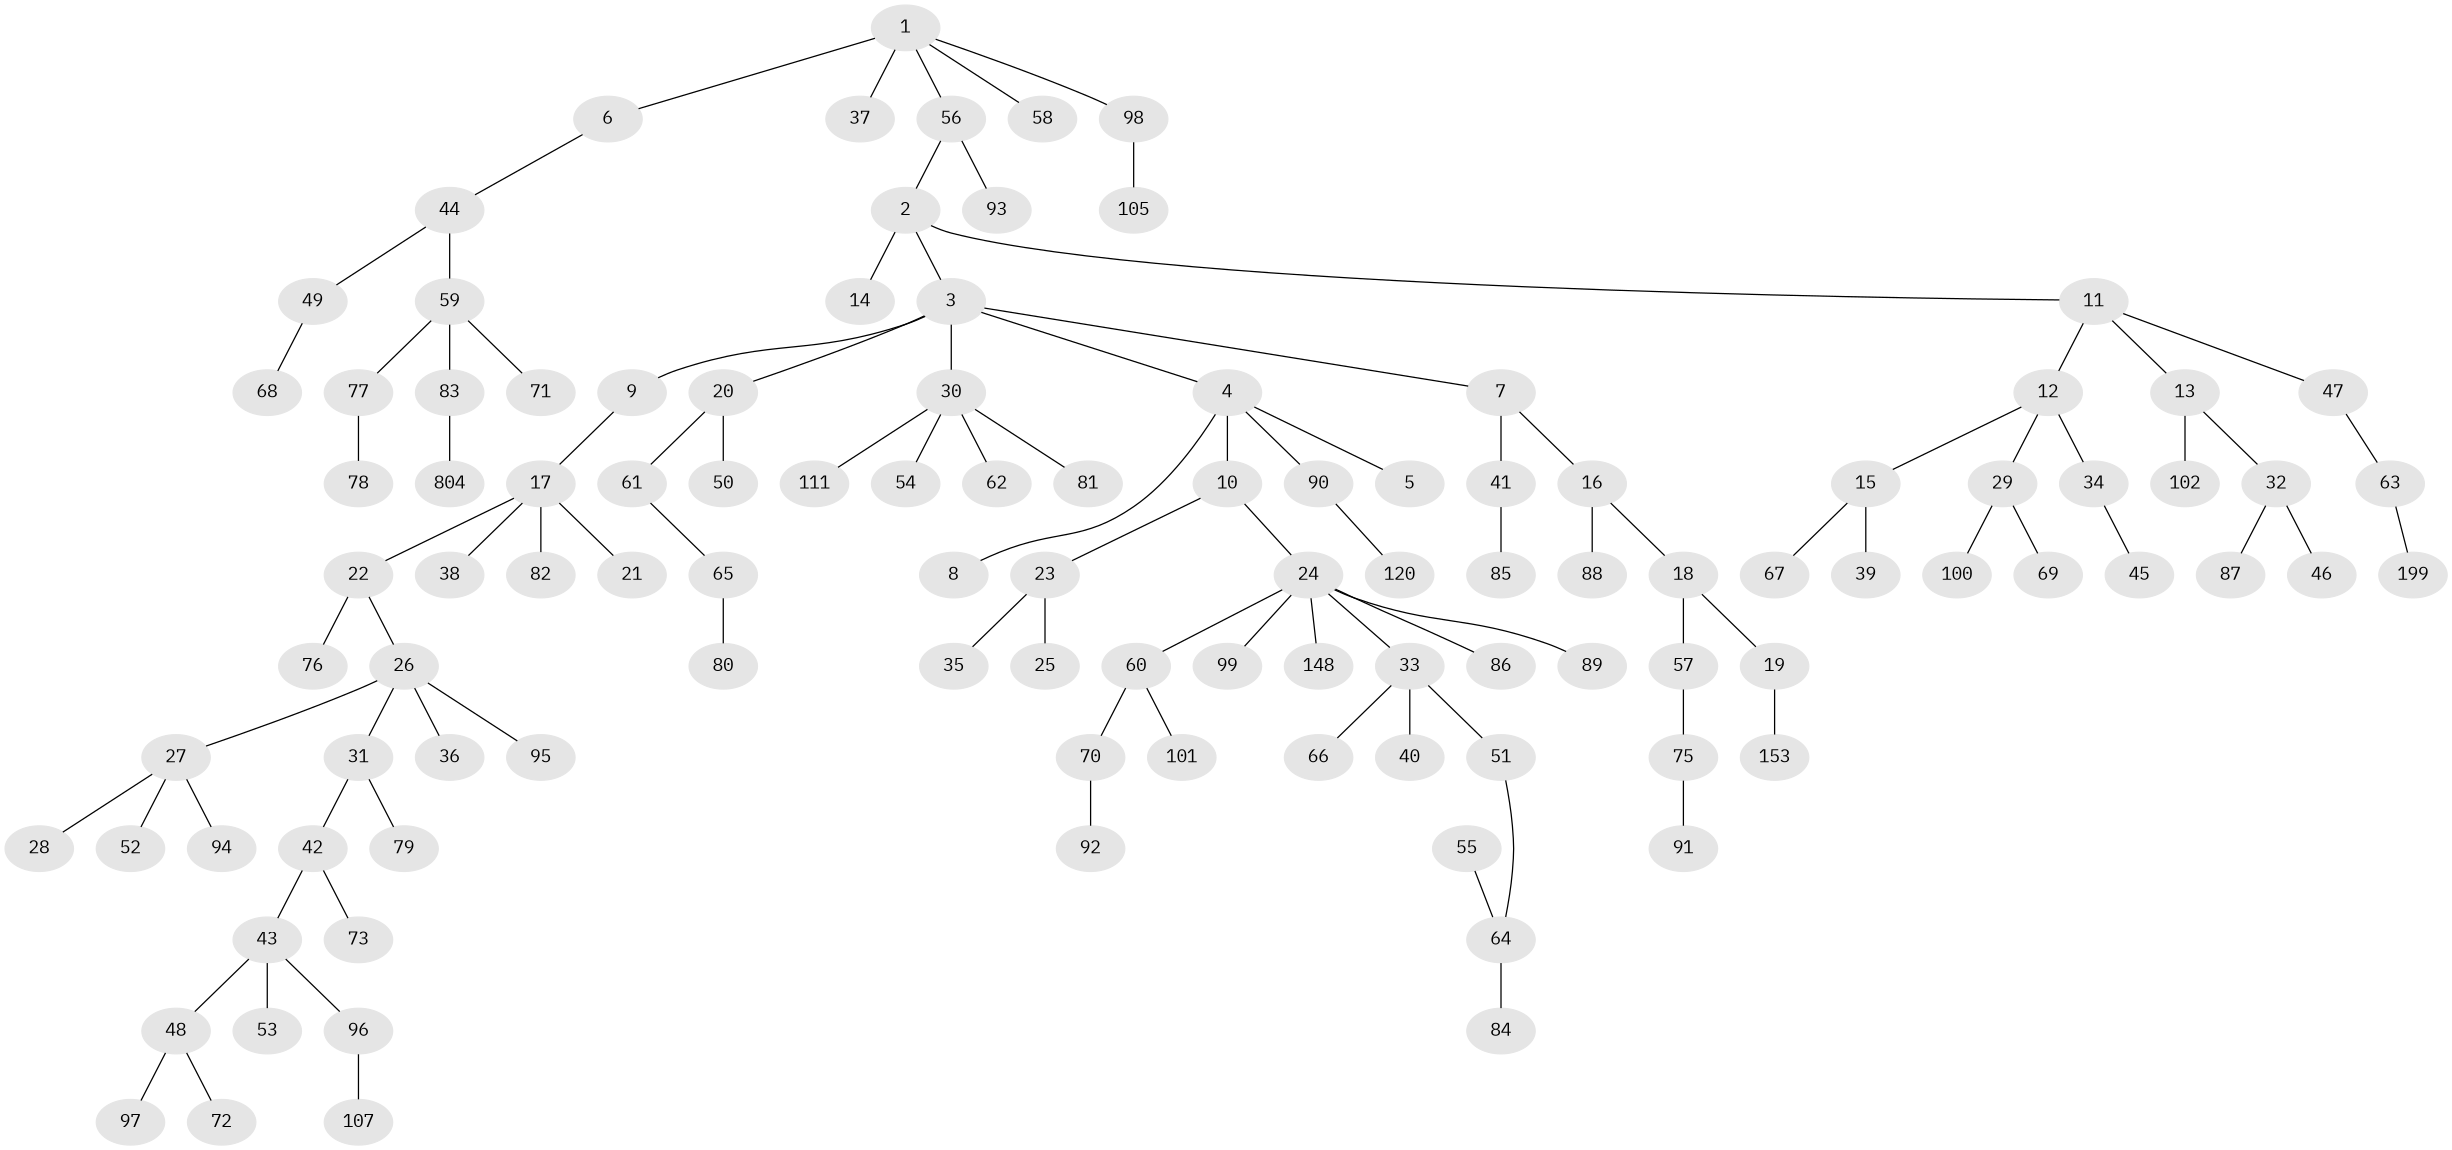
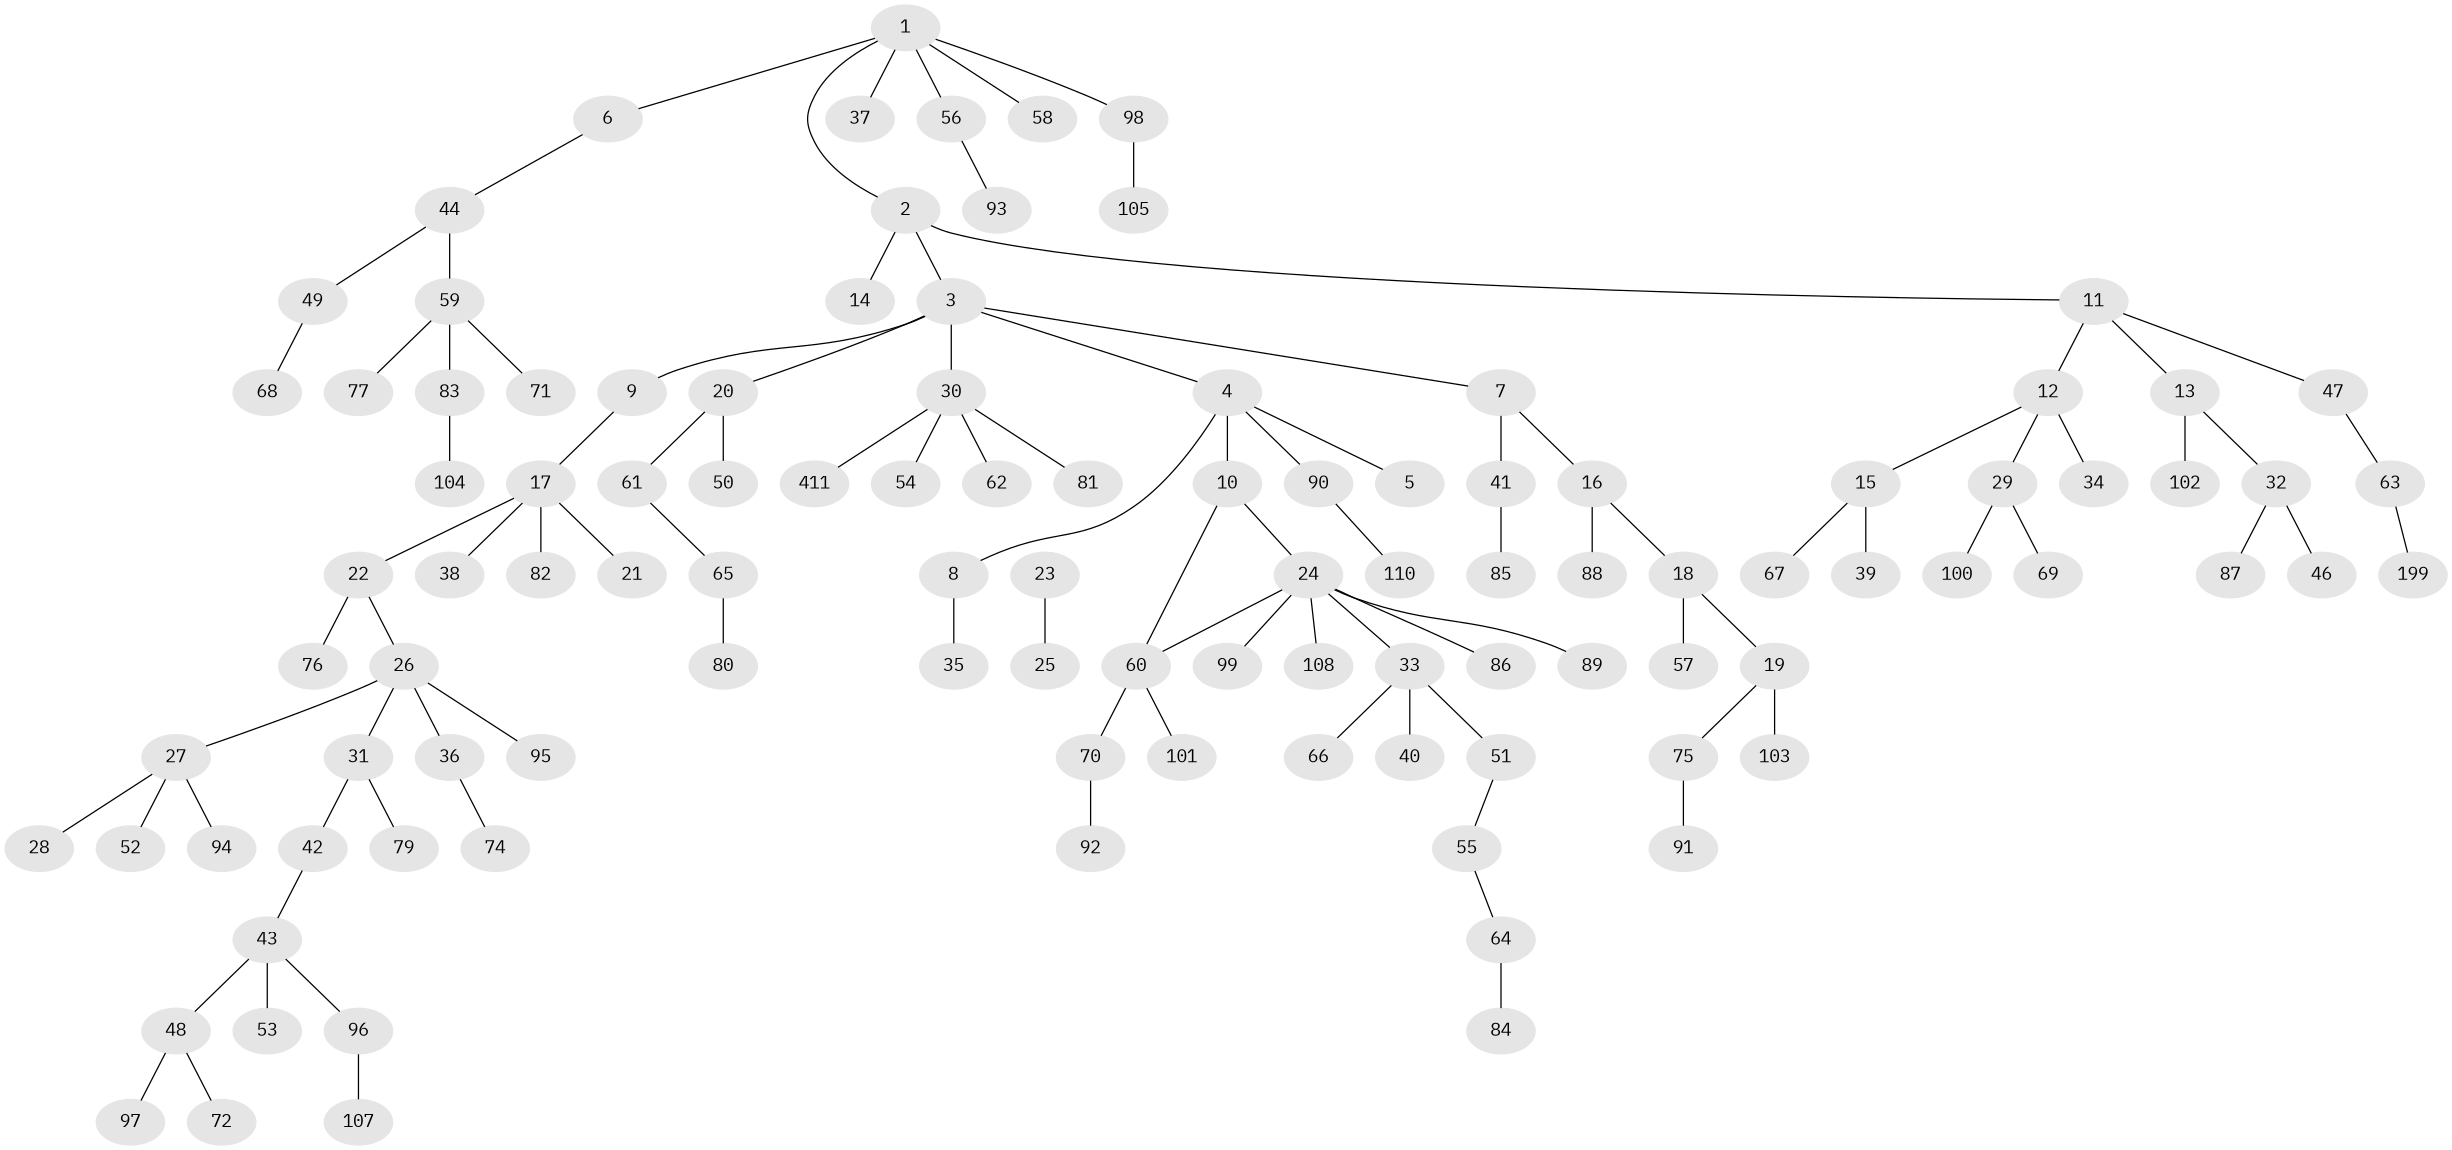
(928, 165) -> (808, 119)
(358, 484) -> none
(450, 484) -> (450, 484)
(814, 484) -> (814, 484)
(1136, 529) -> (1182, 575)
(1400, 575) -> (1400, 575)
(2139, 575) -> none
(1000, 621) -> (954, 621)
(1319, 666) -> (1319, 666)
(1683, 712) -> (1729, 712)
(1775, 757) -> (1775, 757)
none -> (495, 849)
(1514, 849) -> (1484, 803)
(358, 940) -> none
